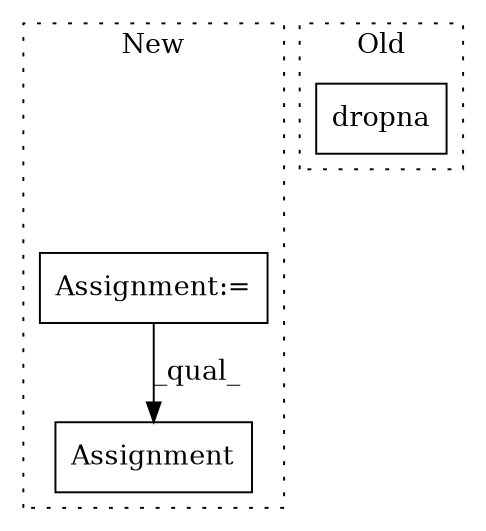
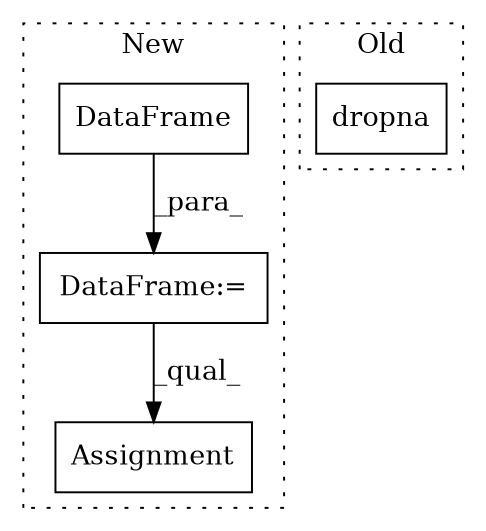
none -> (154, 119)
(154, 288) -> (154, 288)
